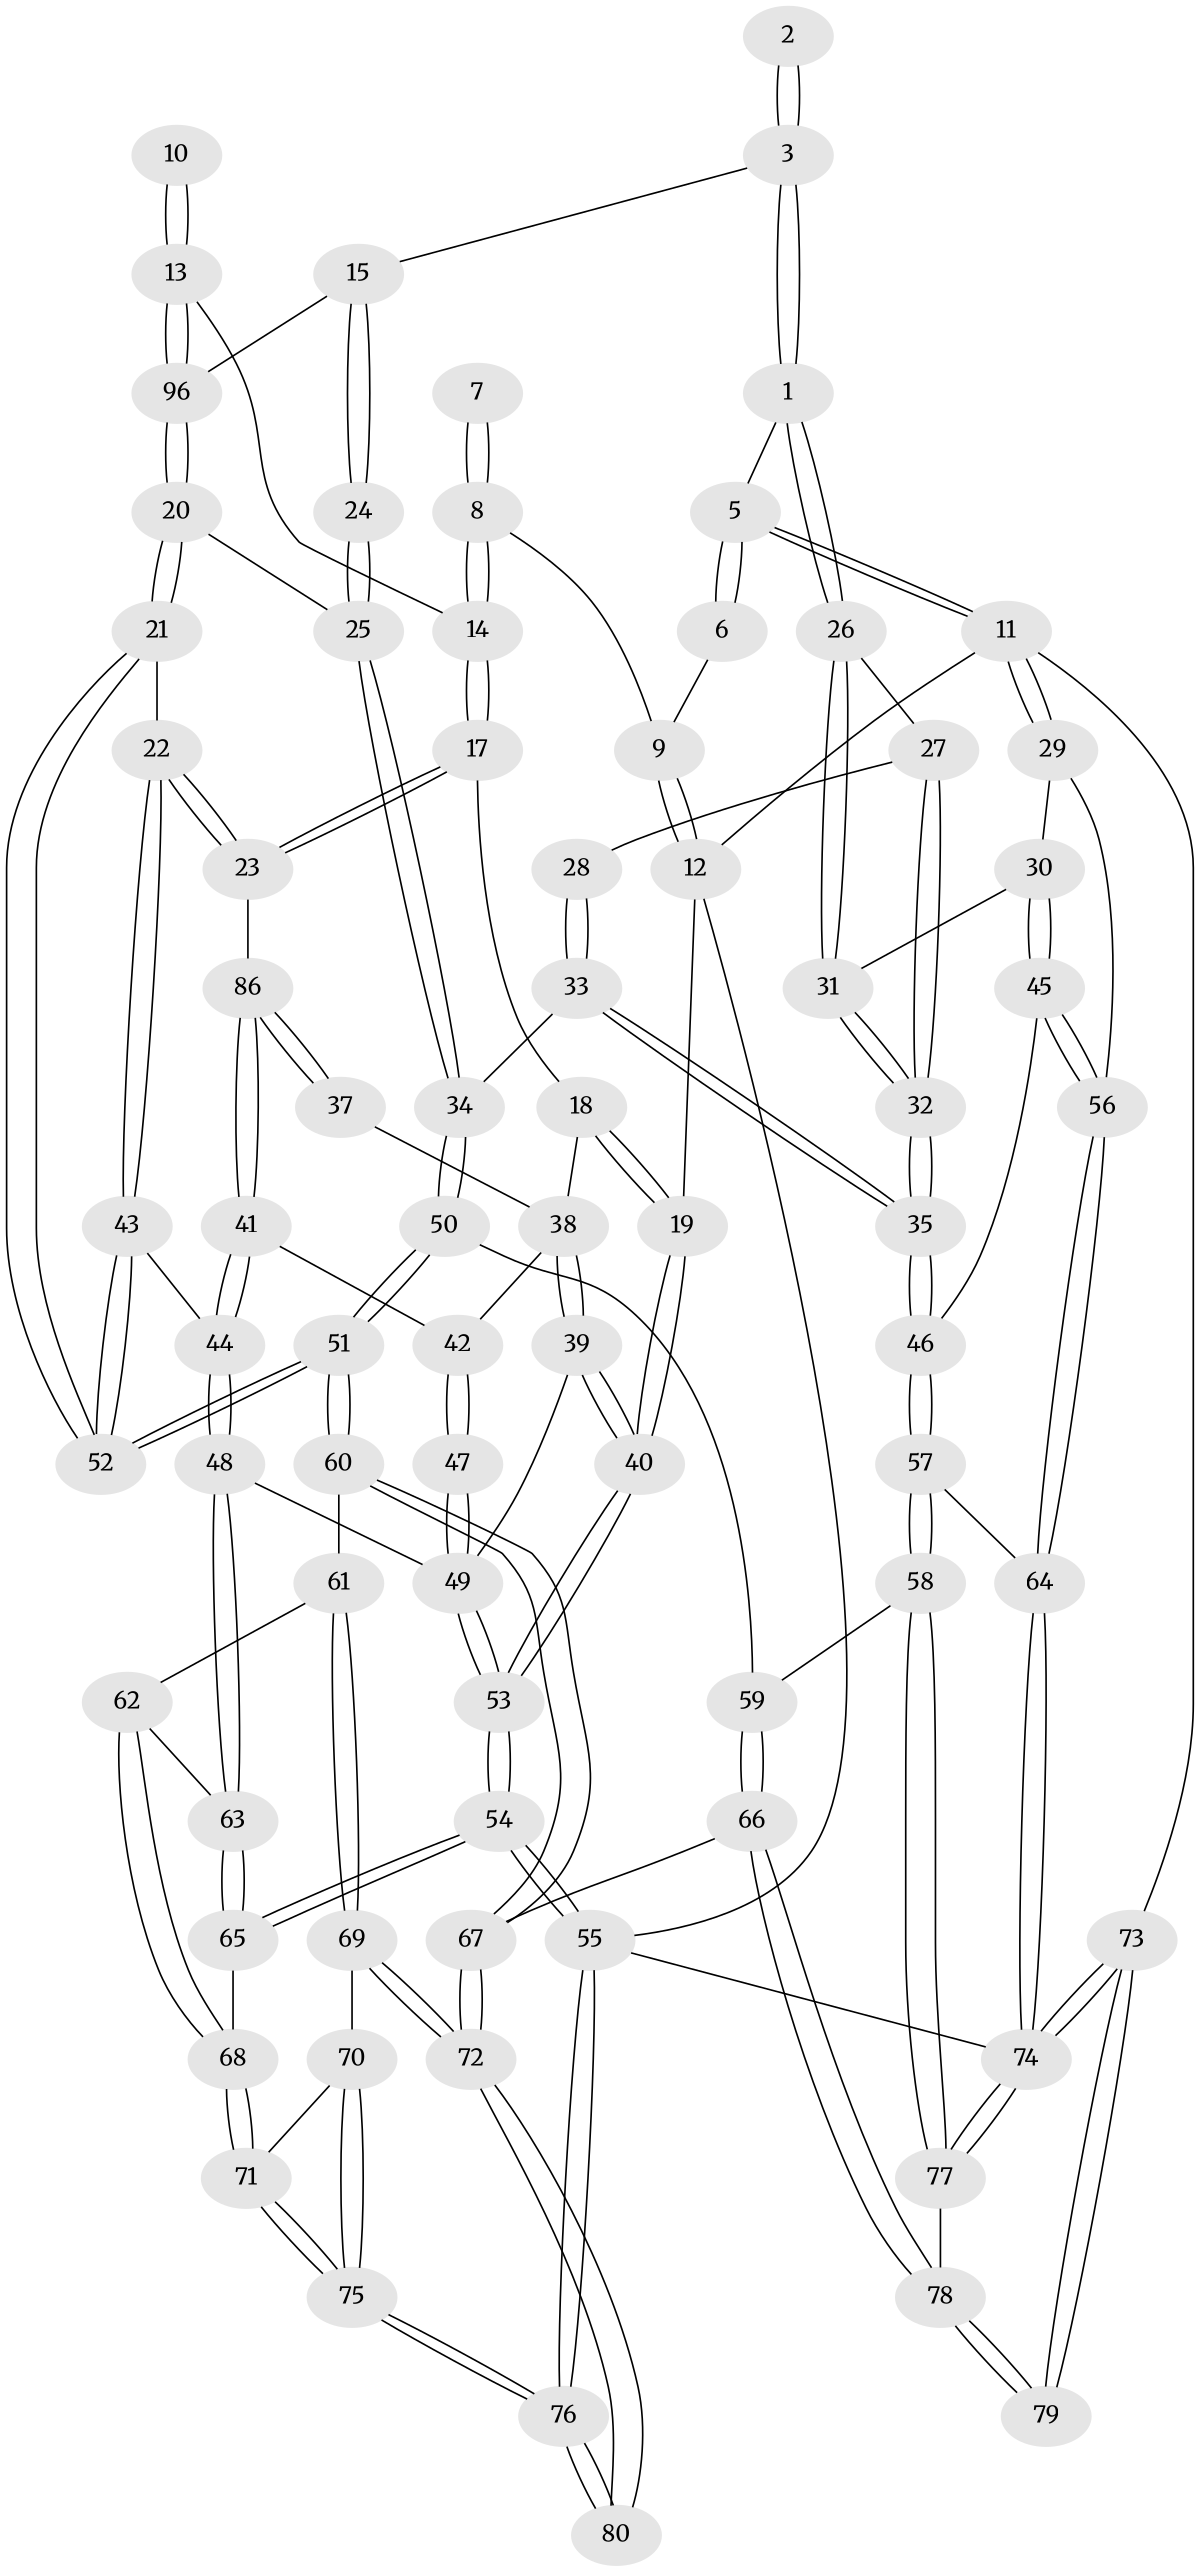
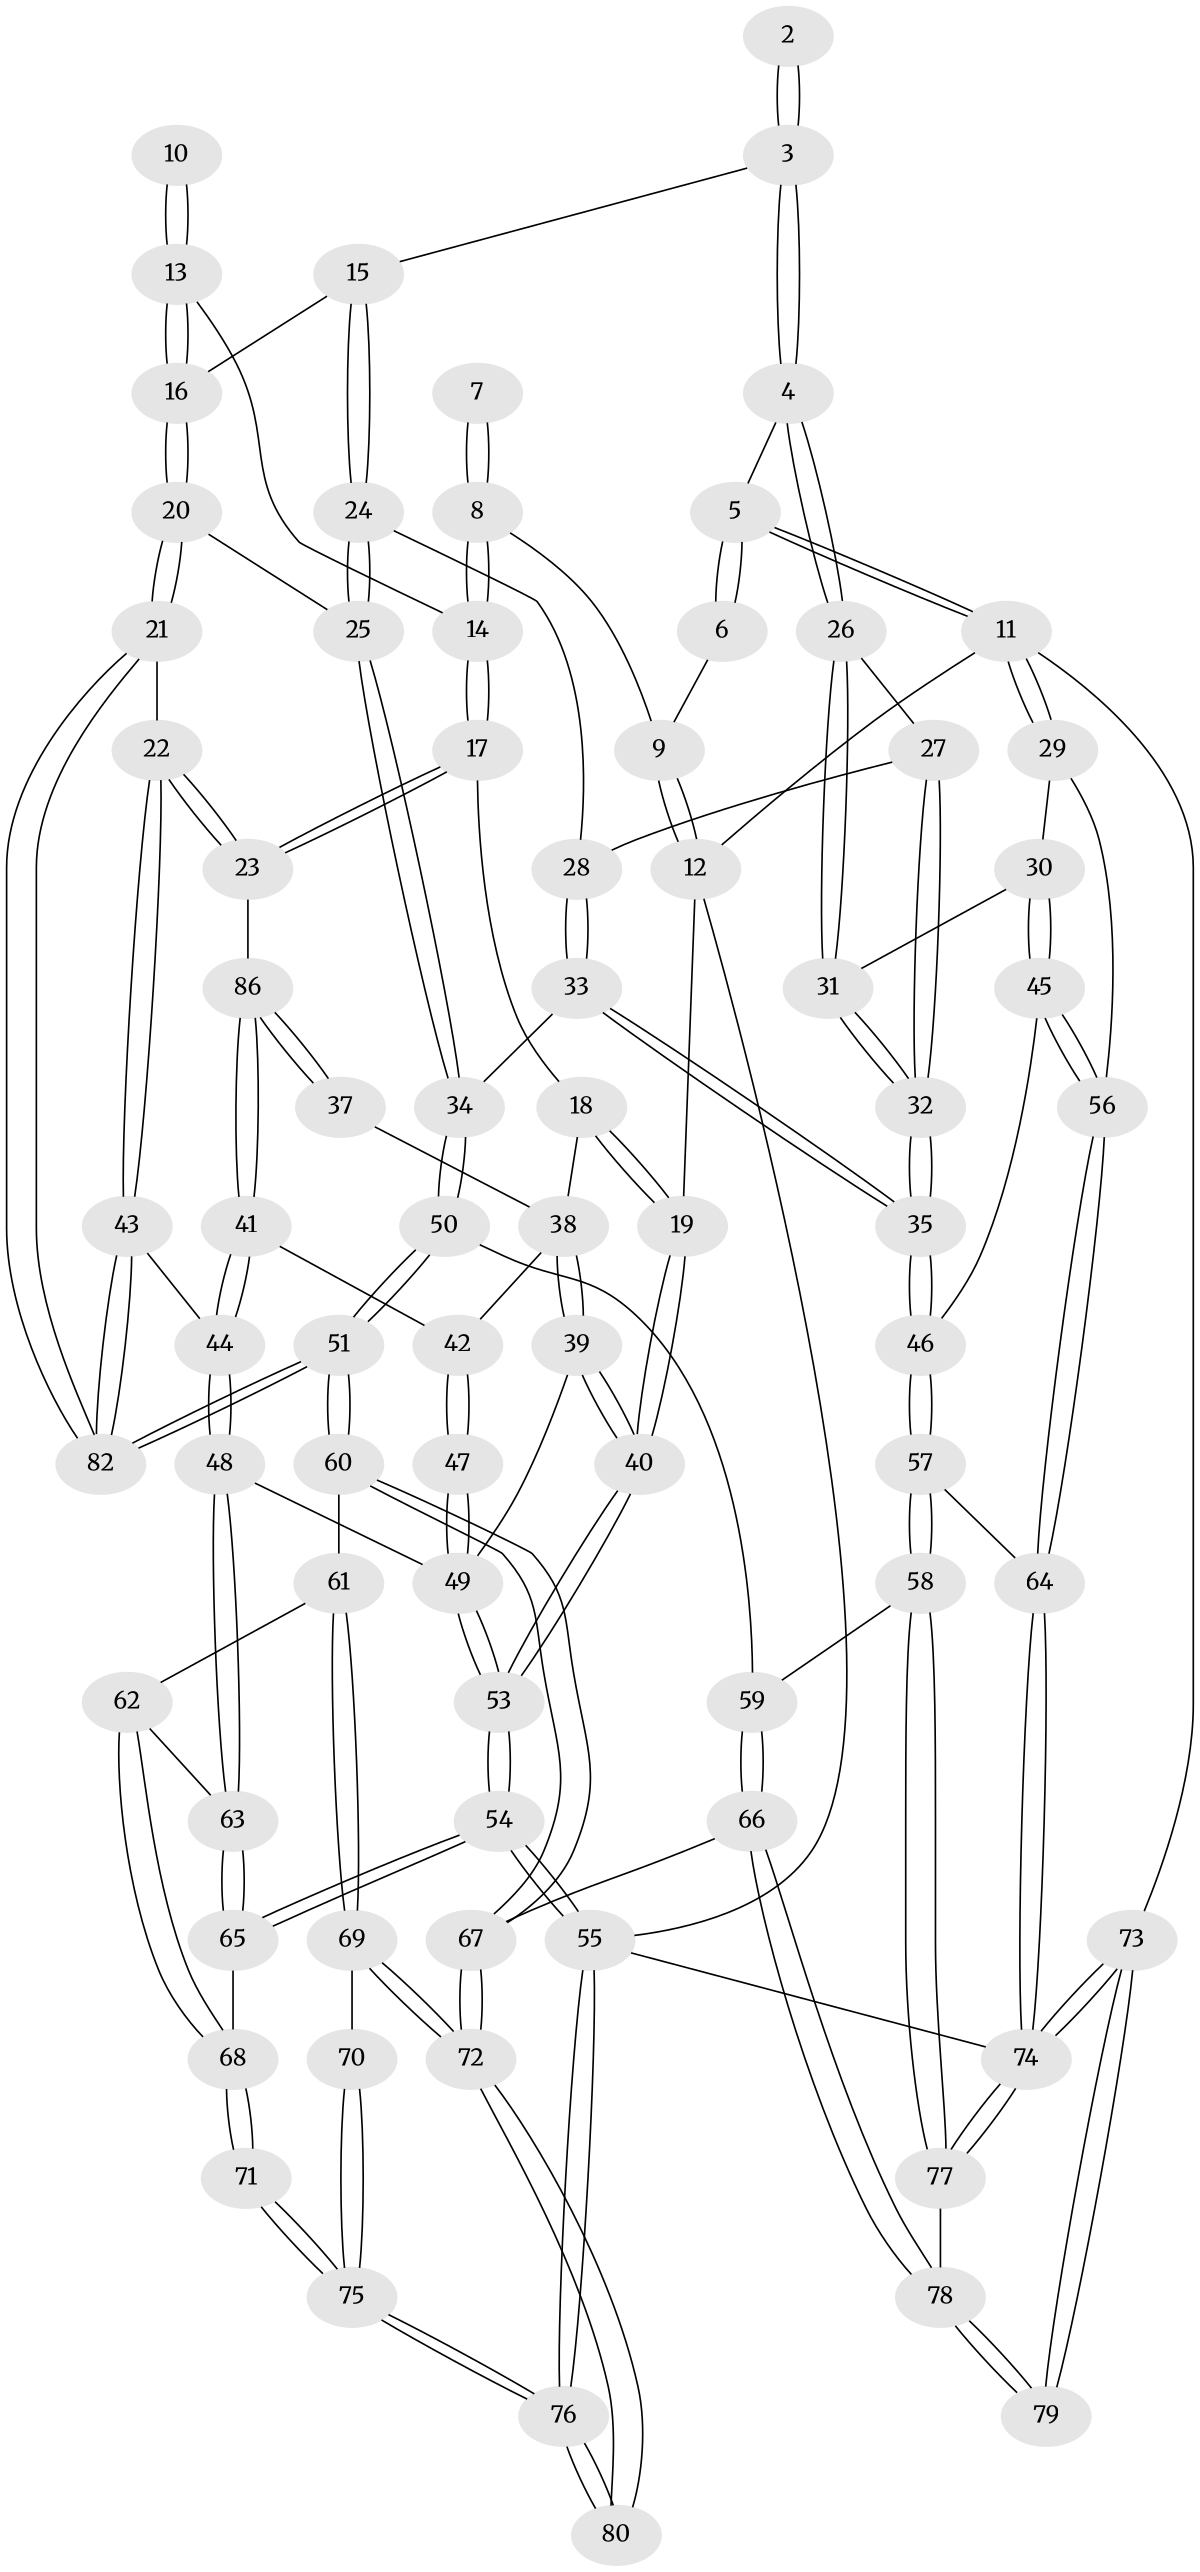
(177, 393) -> (177, 393)
(788, 393) -> (788, 393)
none -> (558, 640)
(101, 1464) -> (101, 1464)
(299, 2119) -> none
